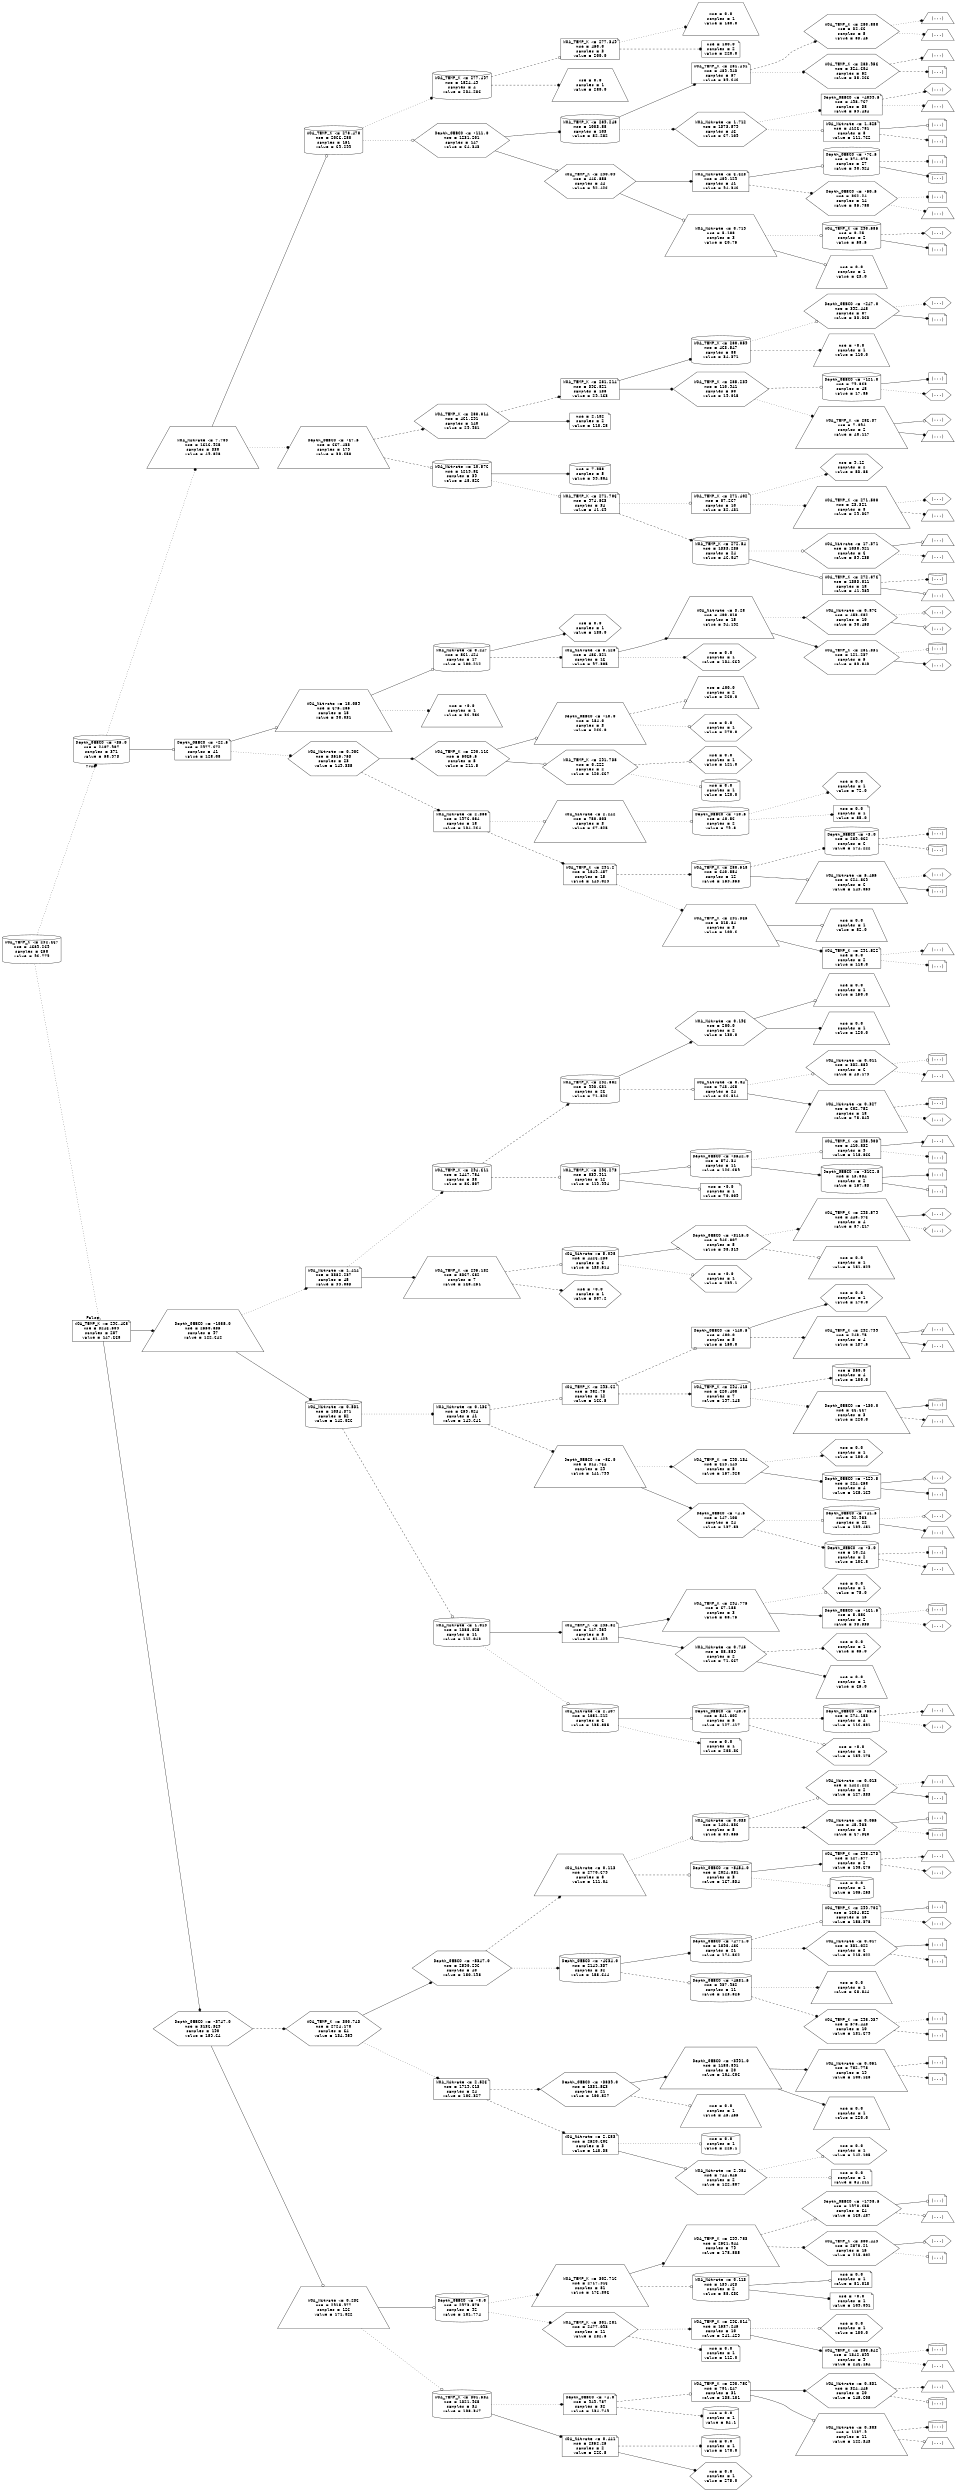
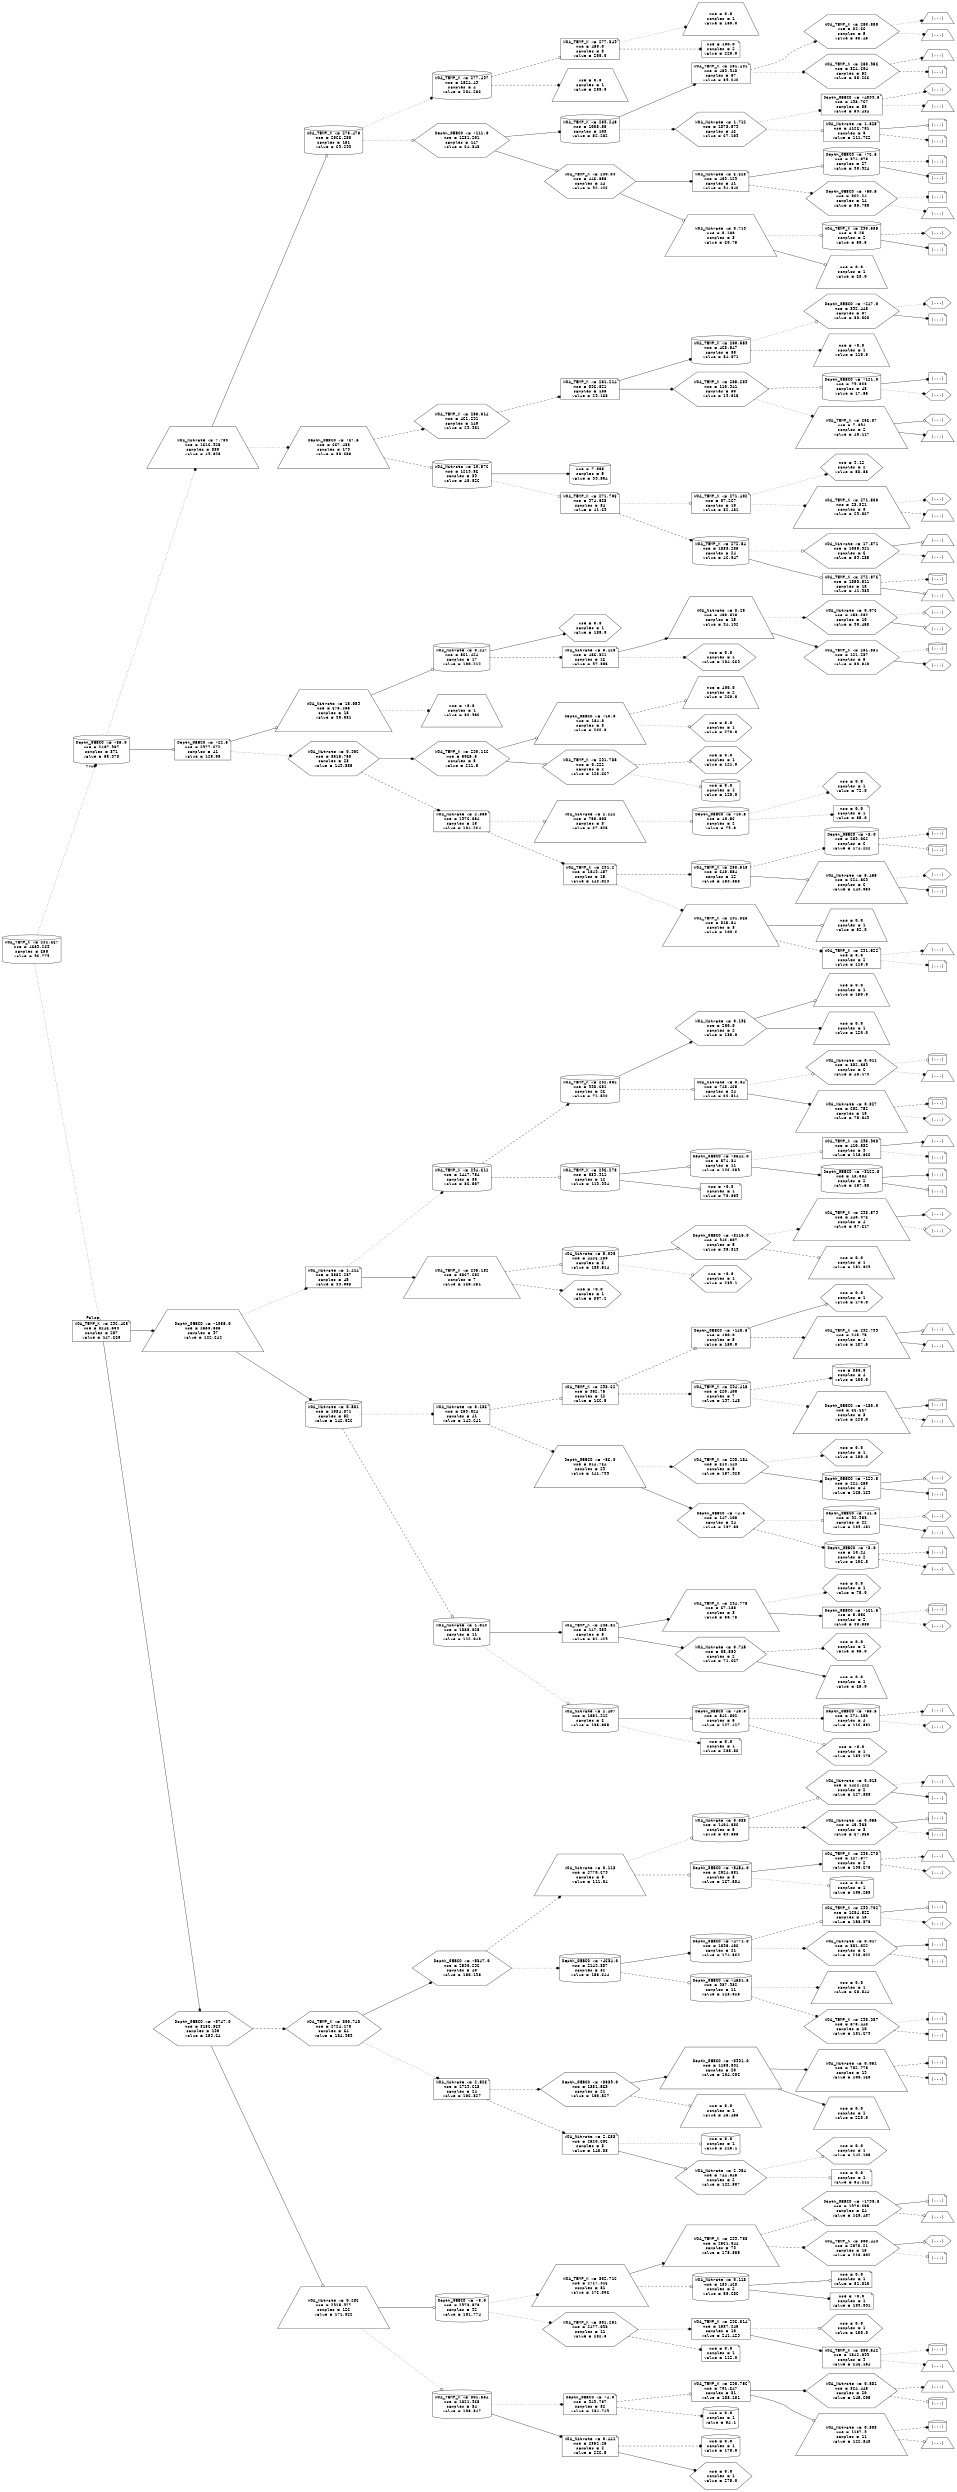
(590, 421) -> none
(798, 946) -> (798, 946)
(787, 1316) -> (787, 1316)
(793, 1598) -> (793, 1598)
(789, 1669) -> (789, 1669)
